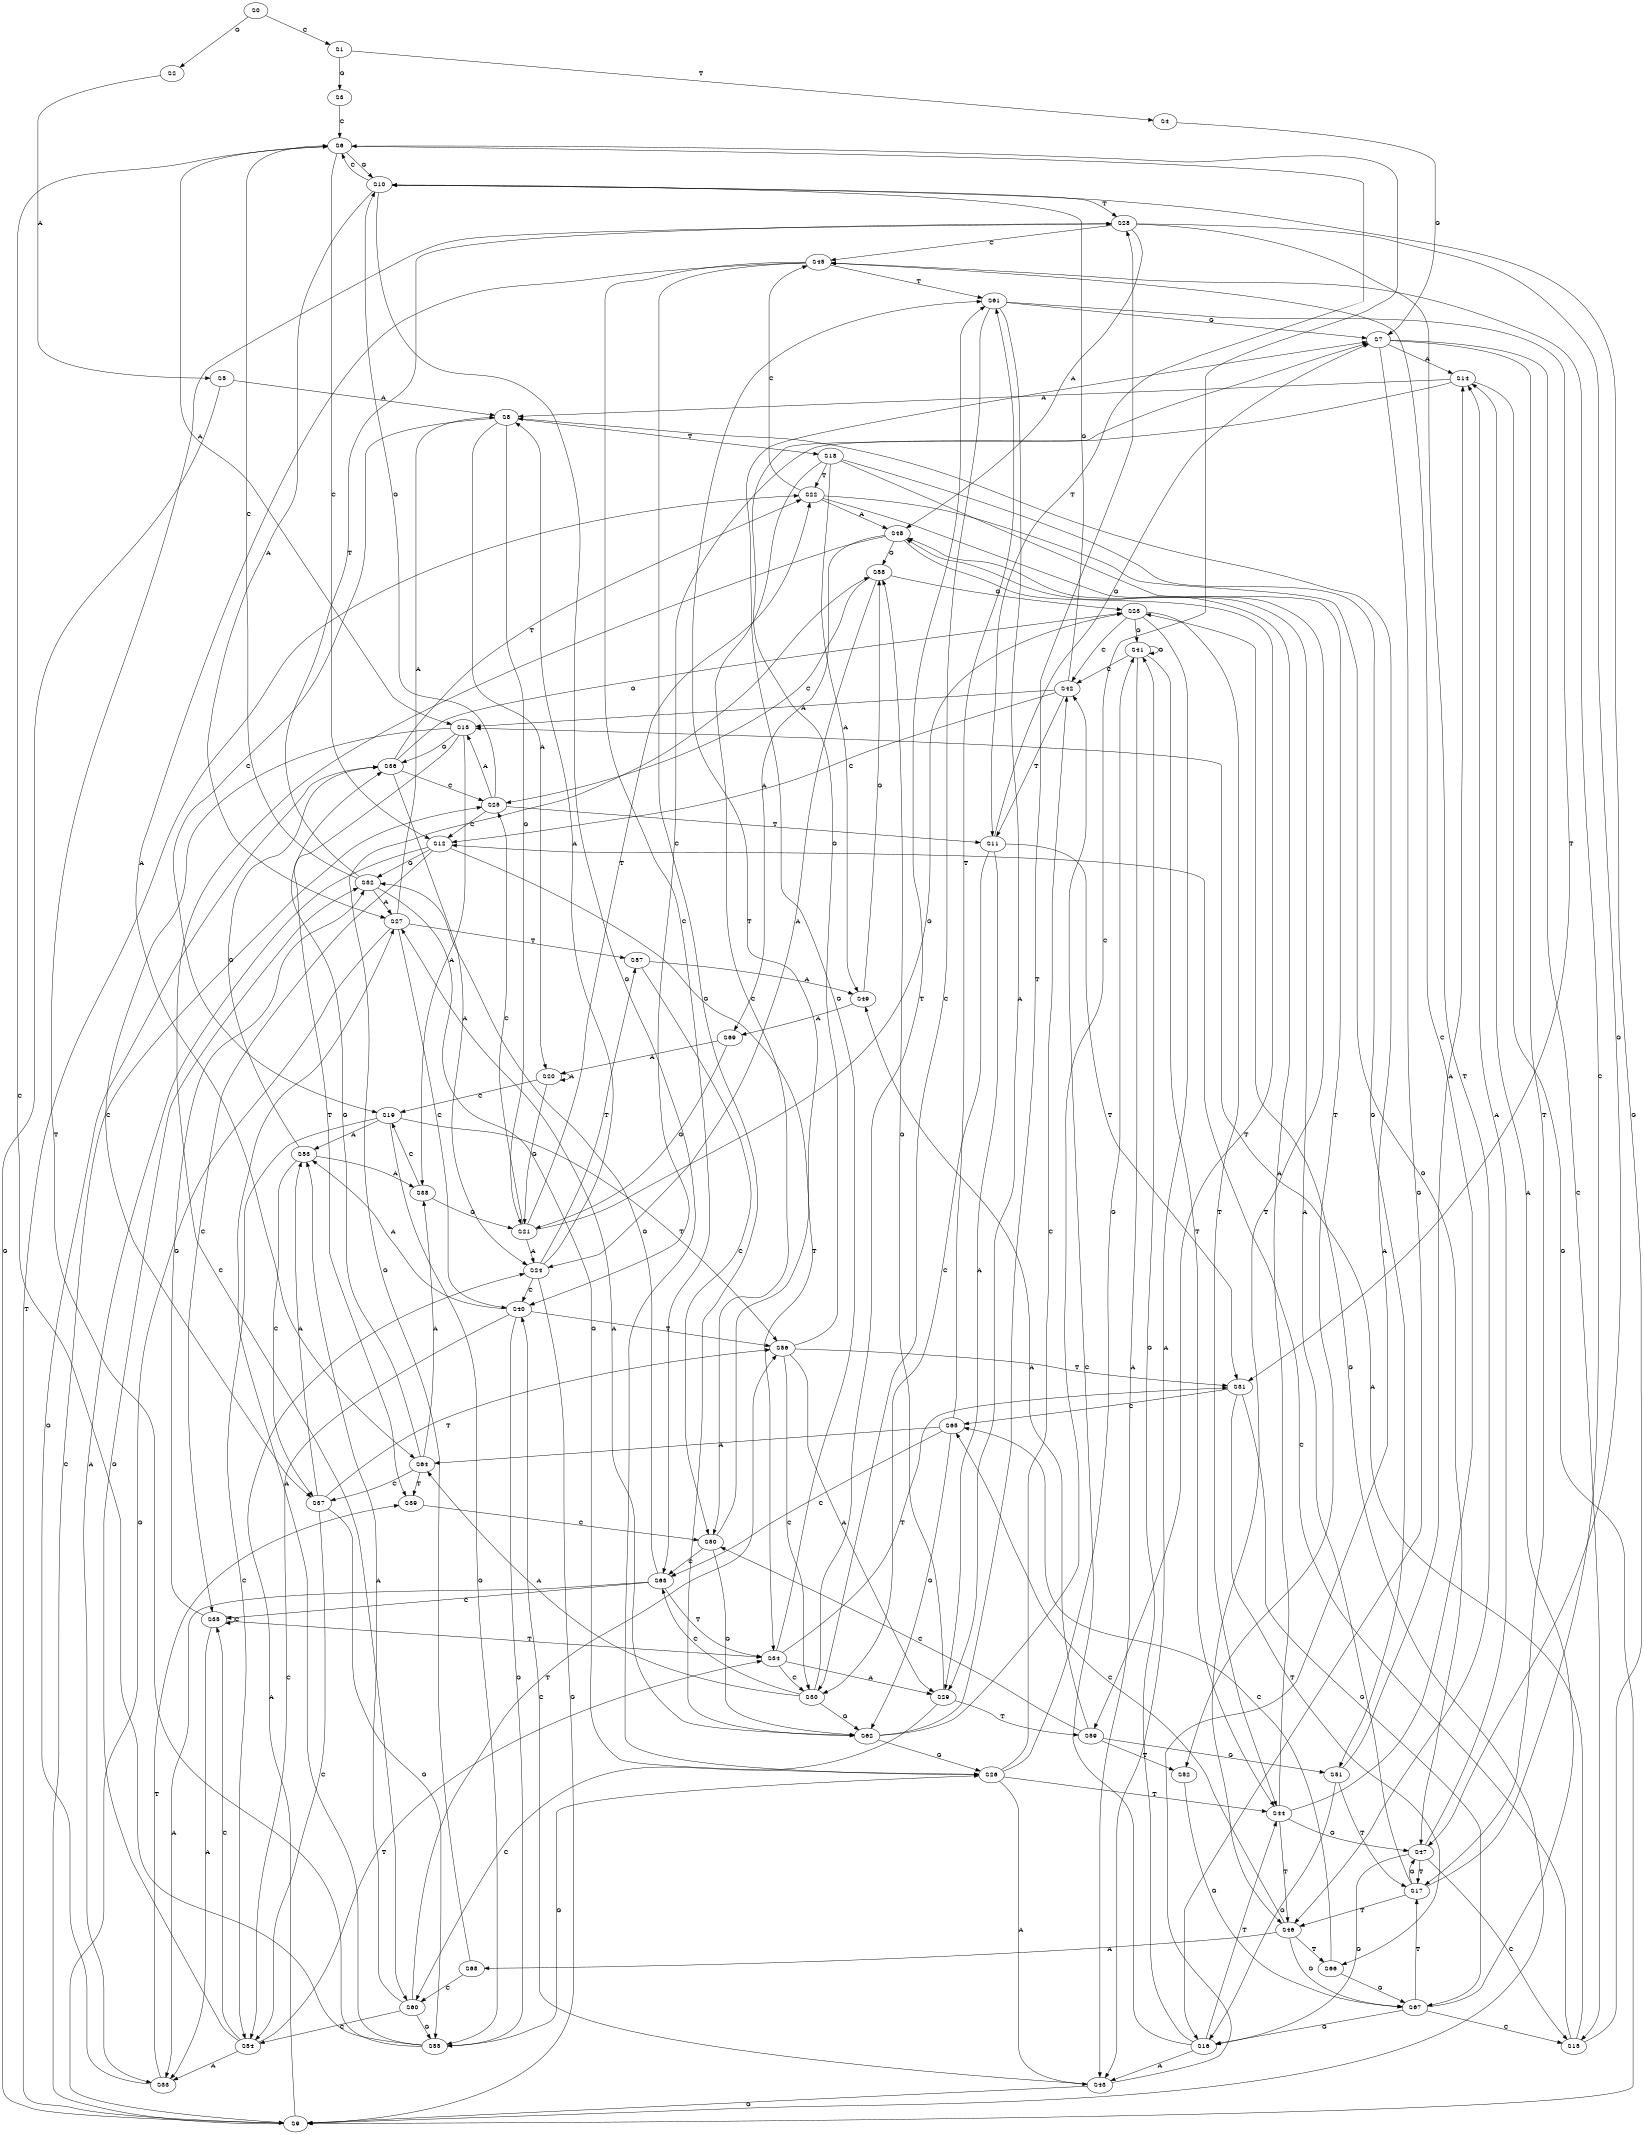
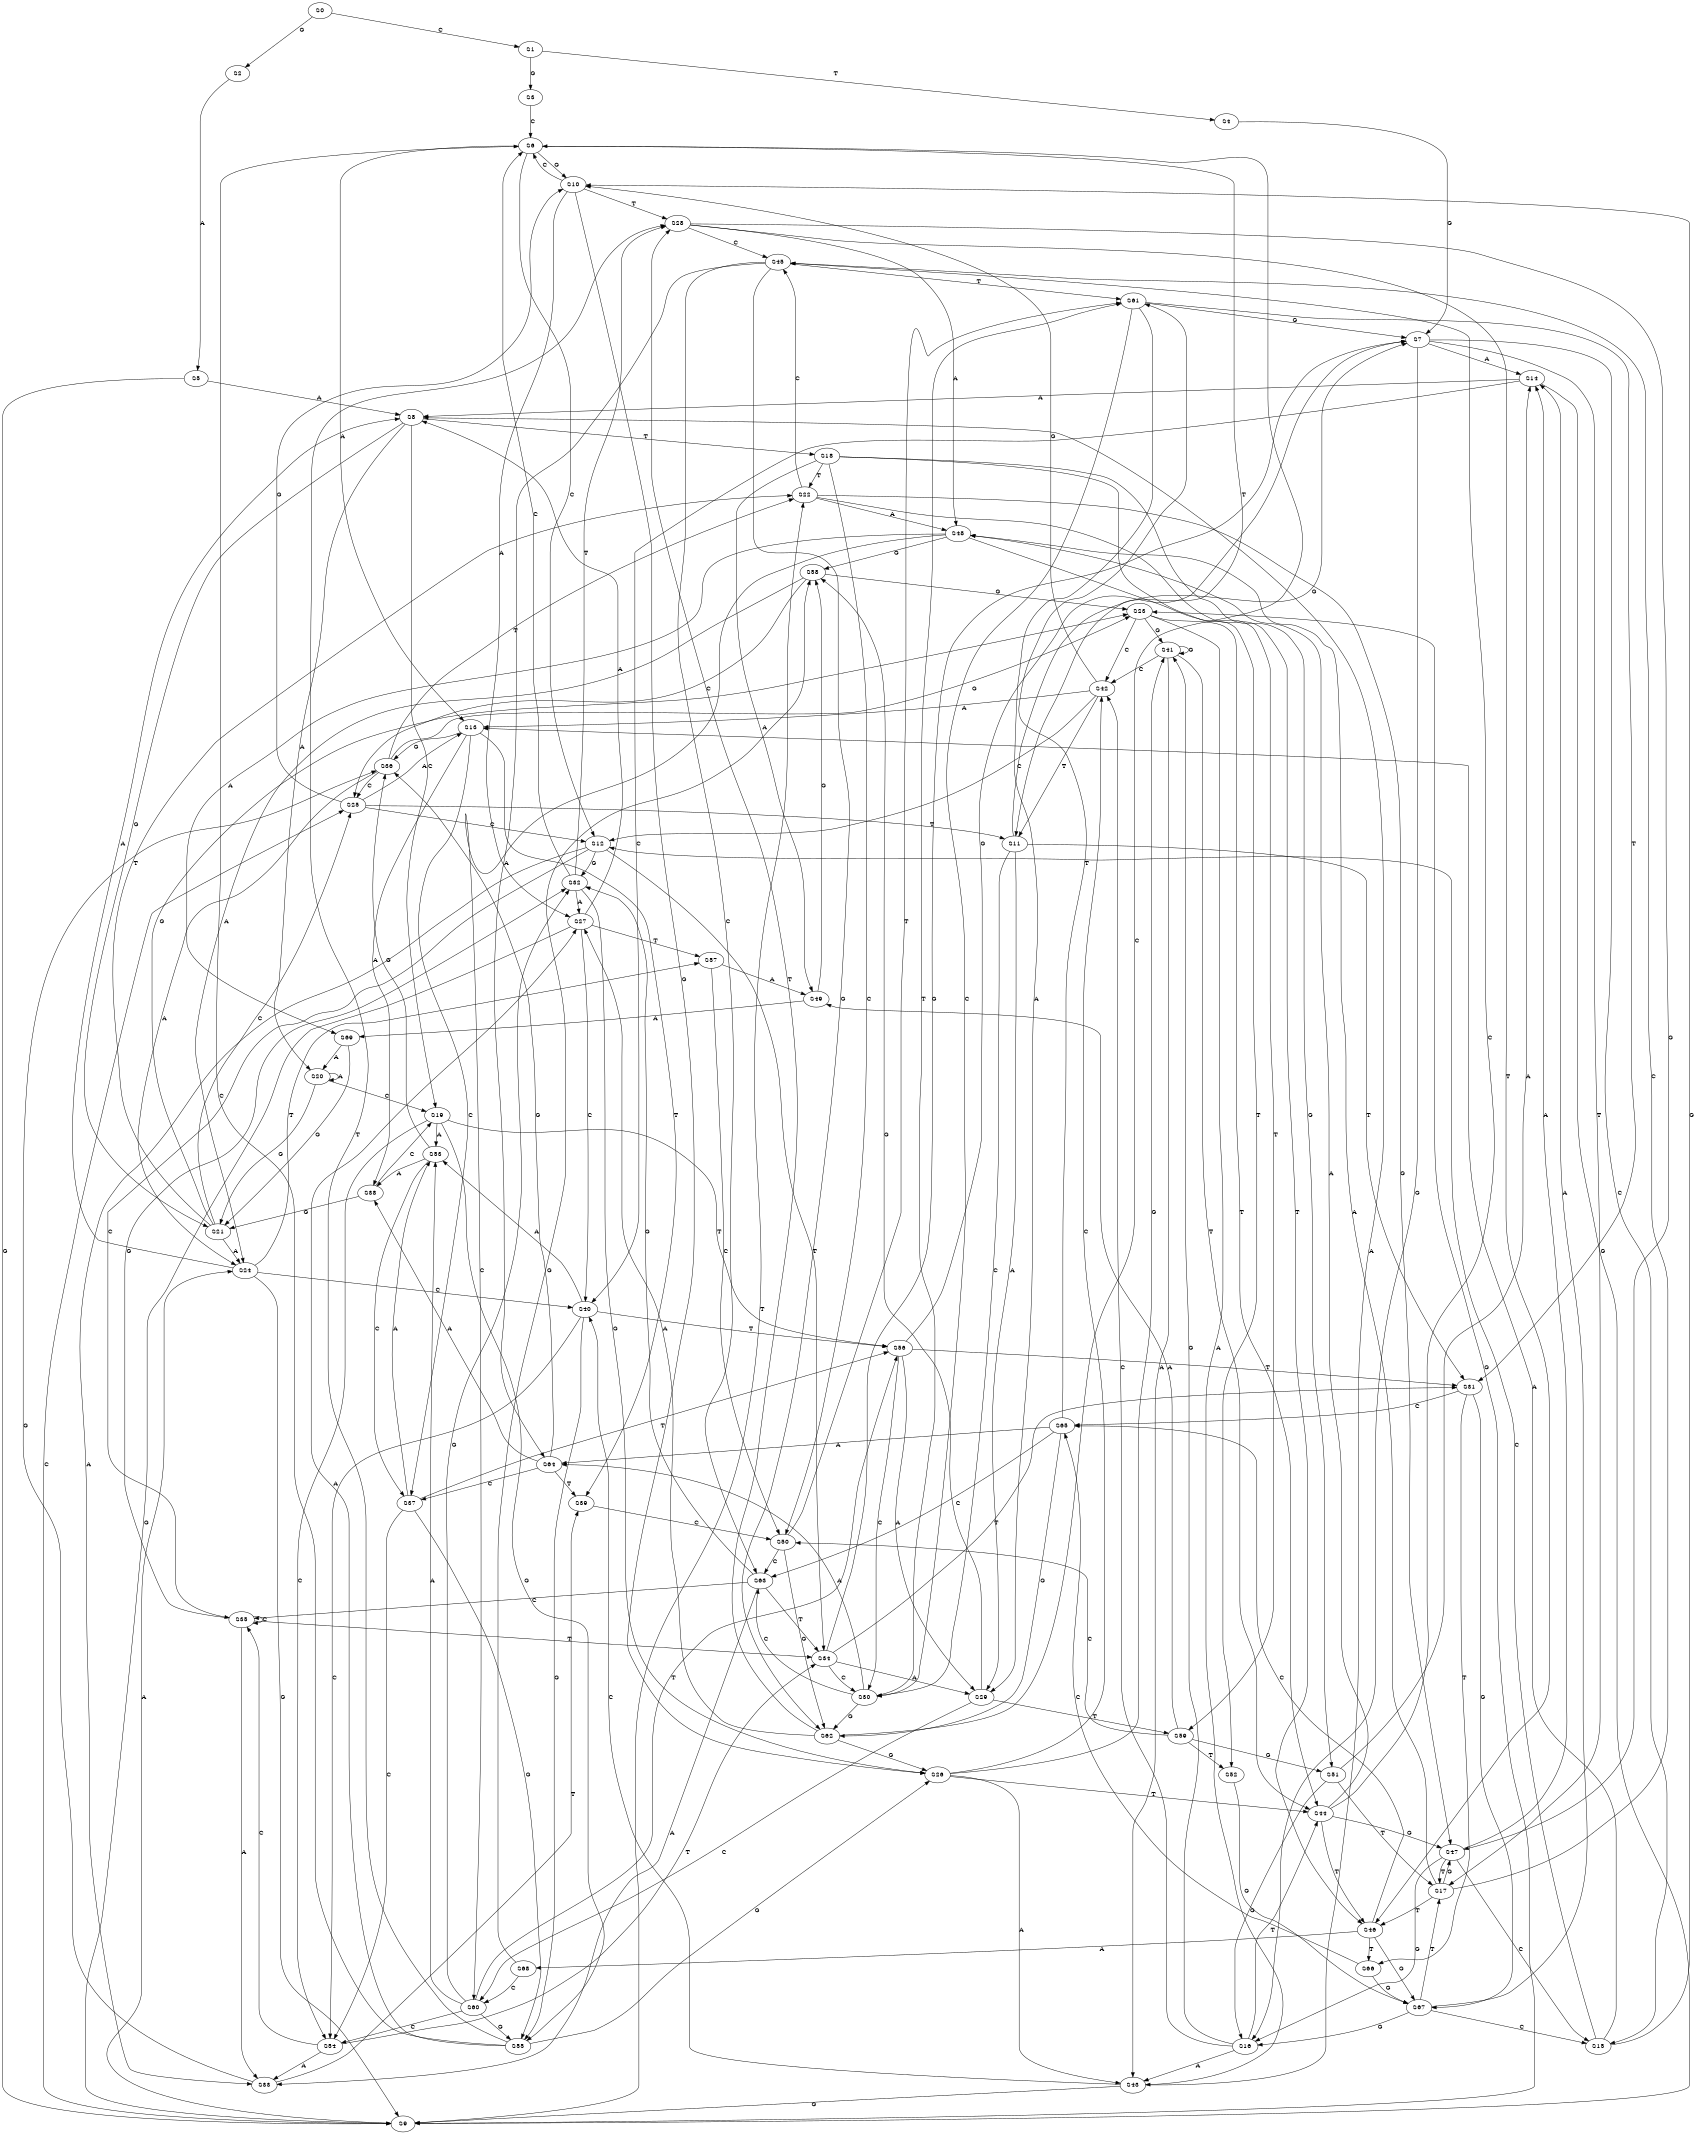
(113, 1445) -> (452, 1439)
